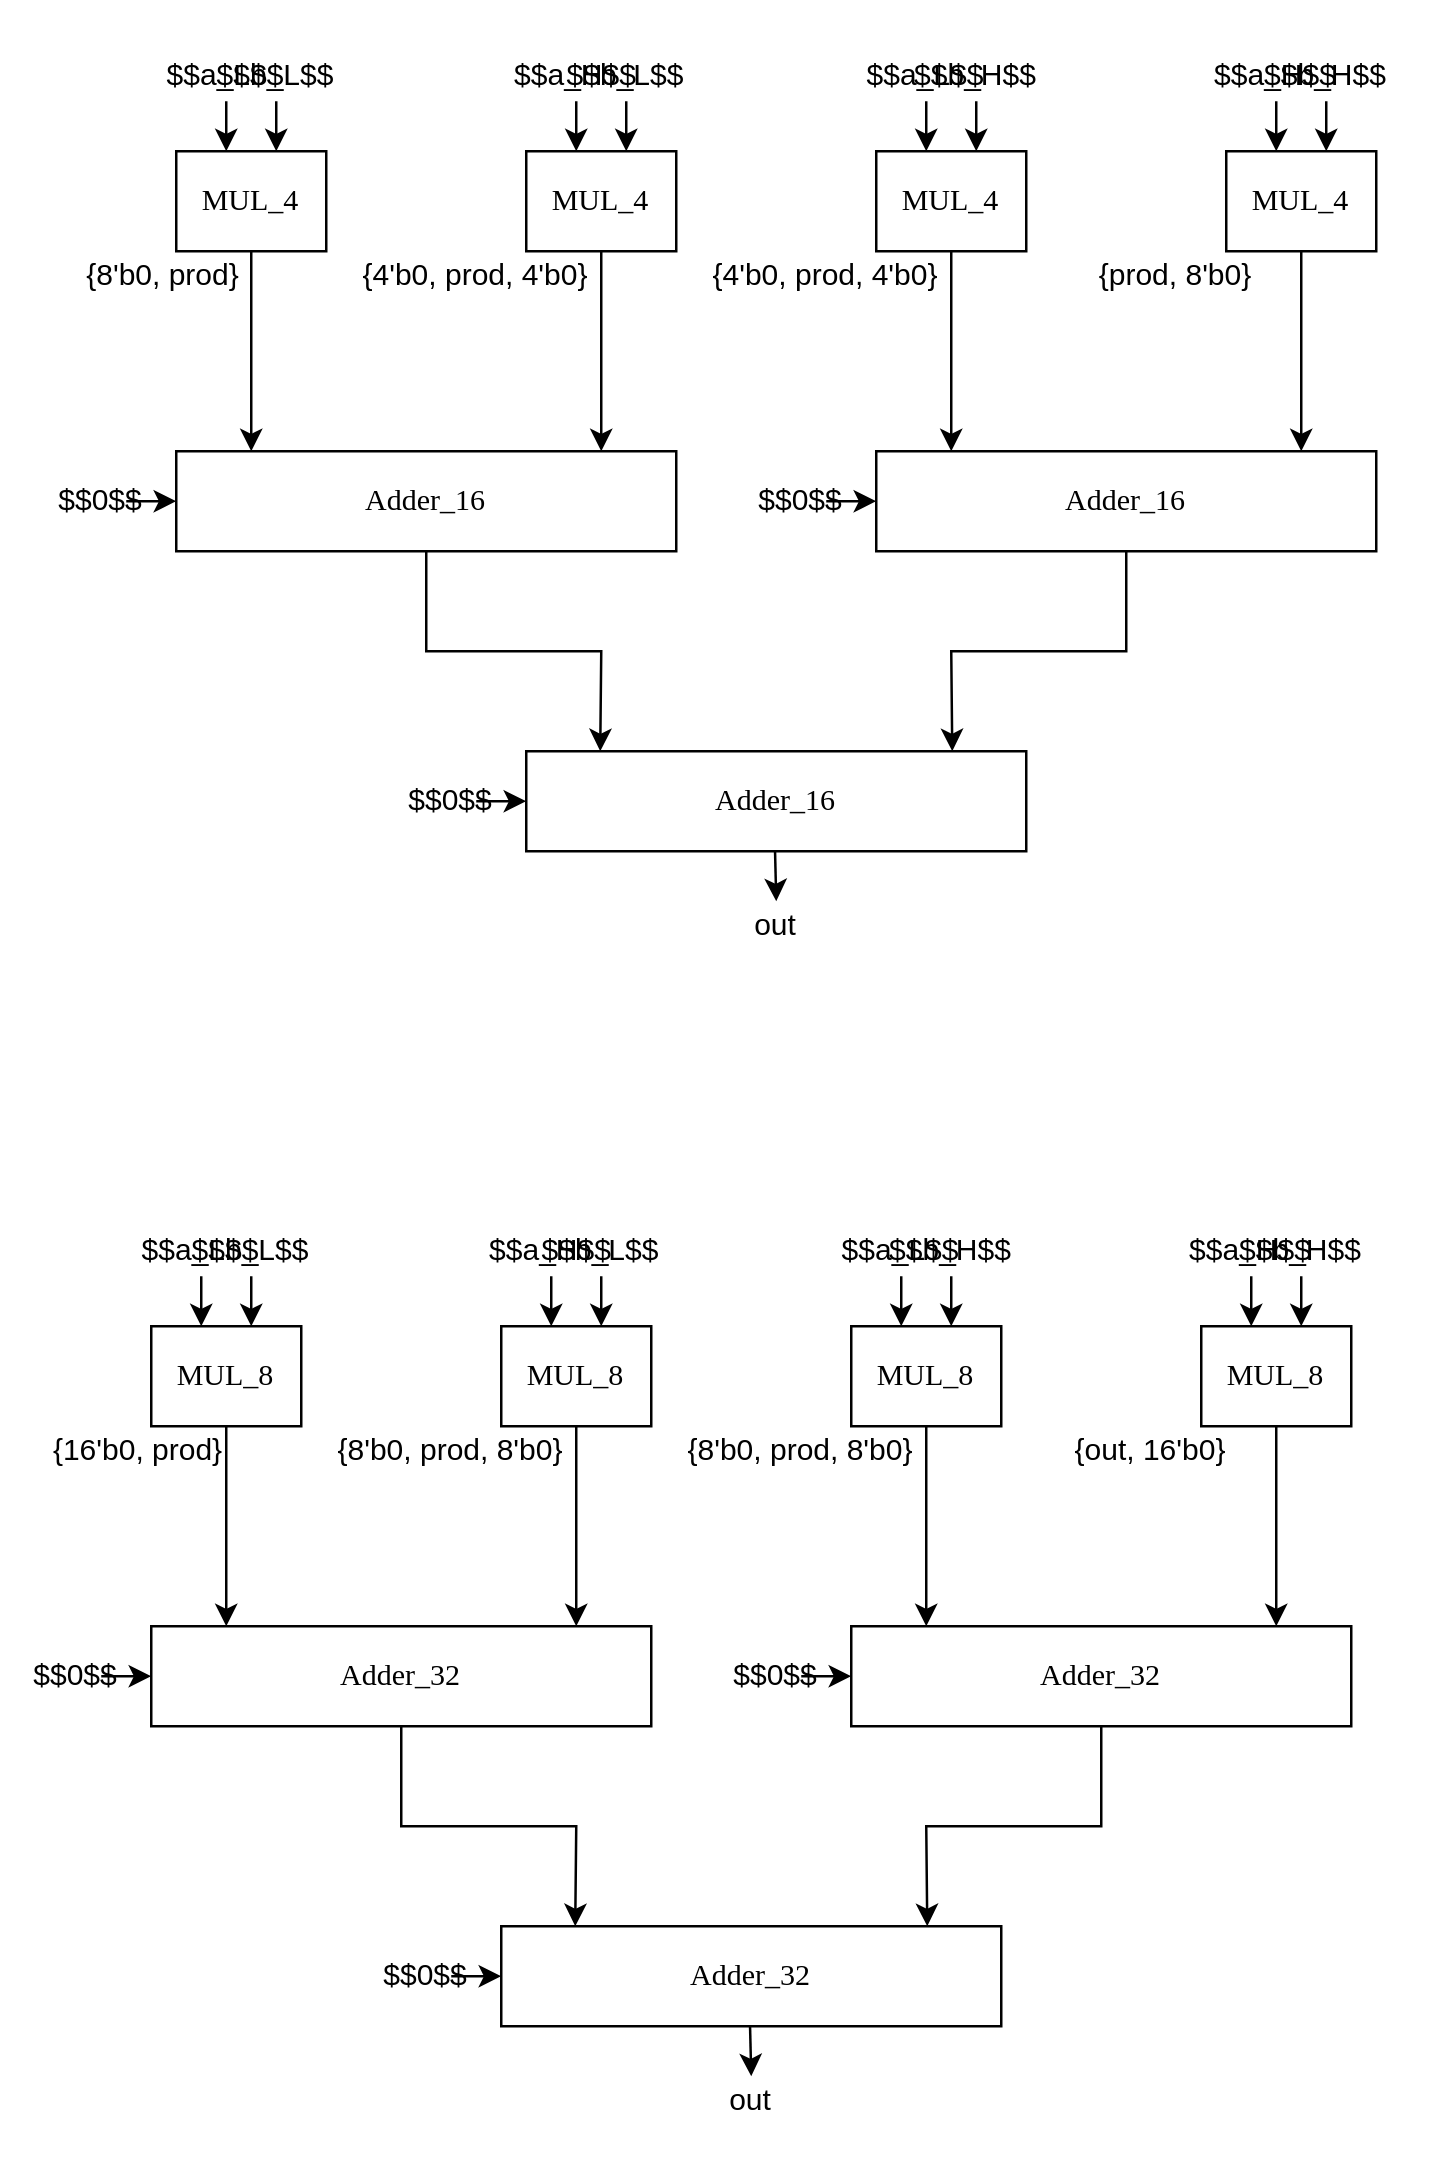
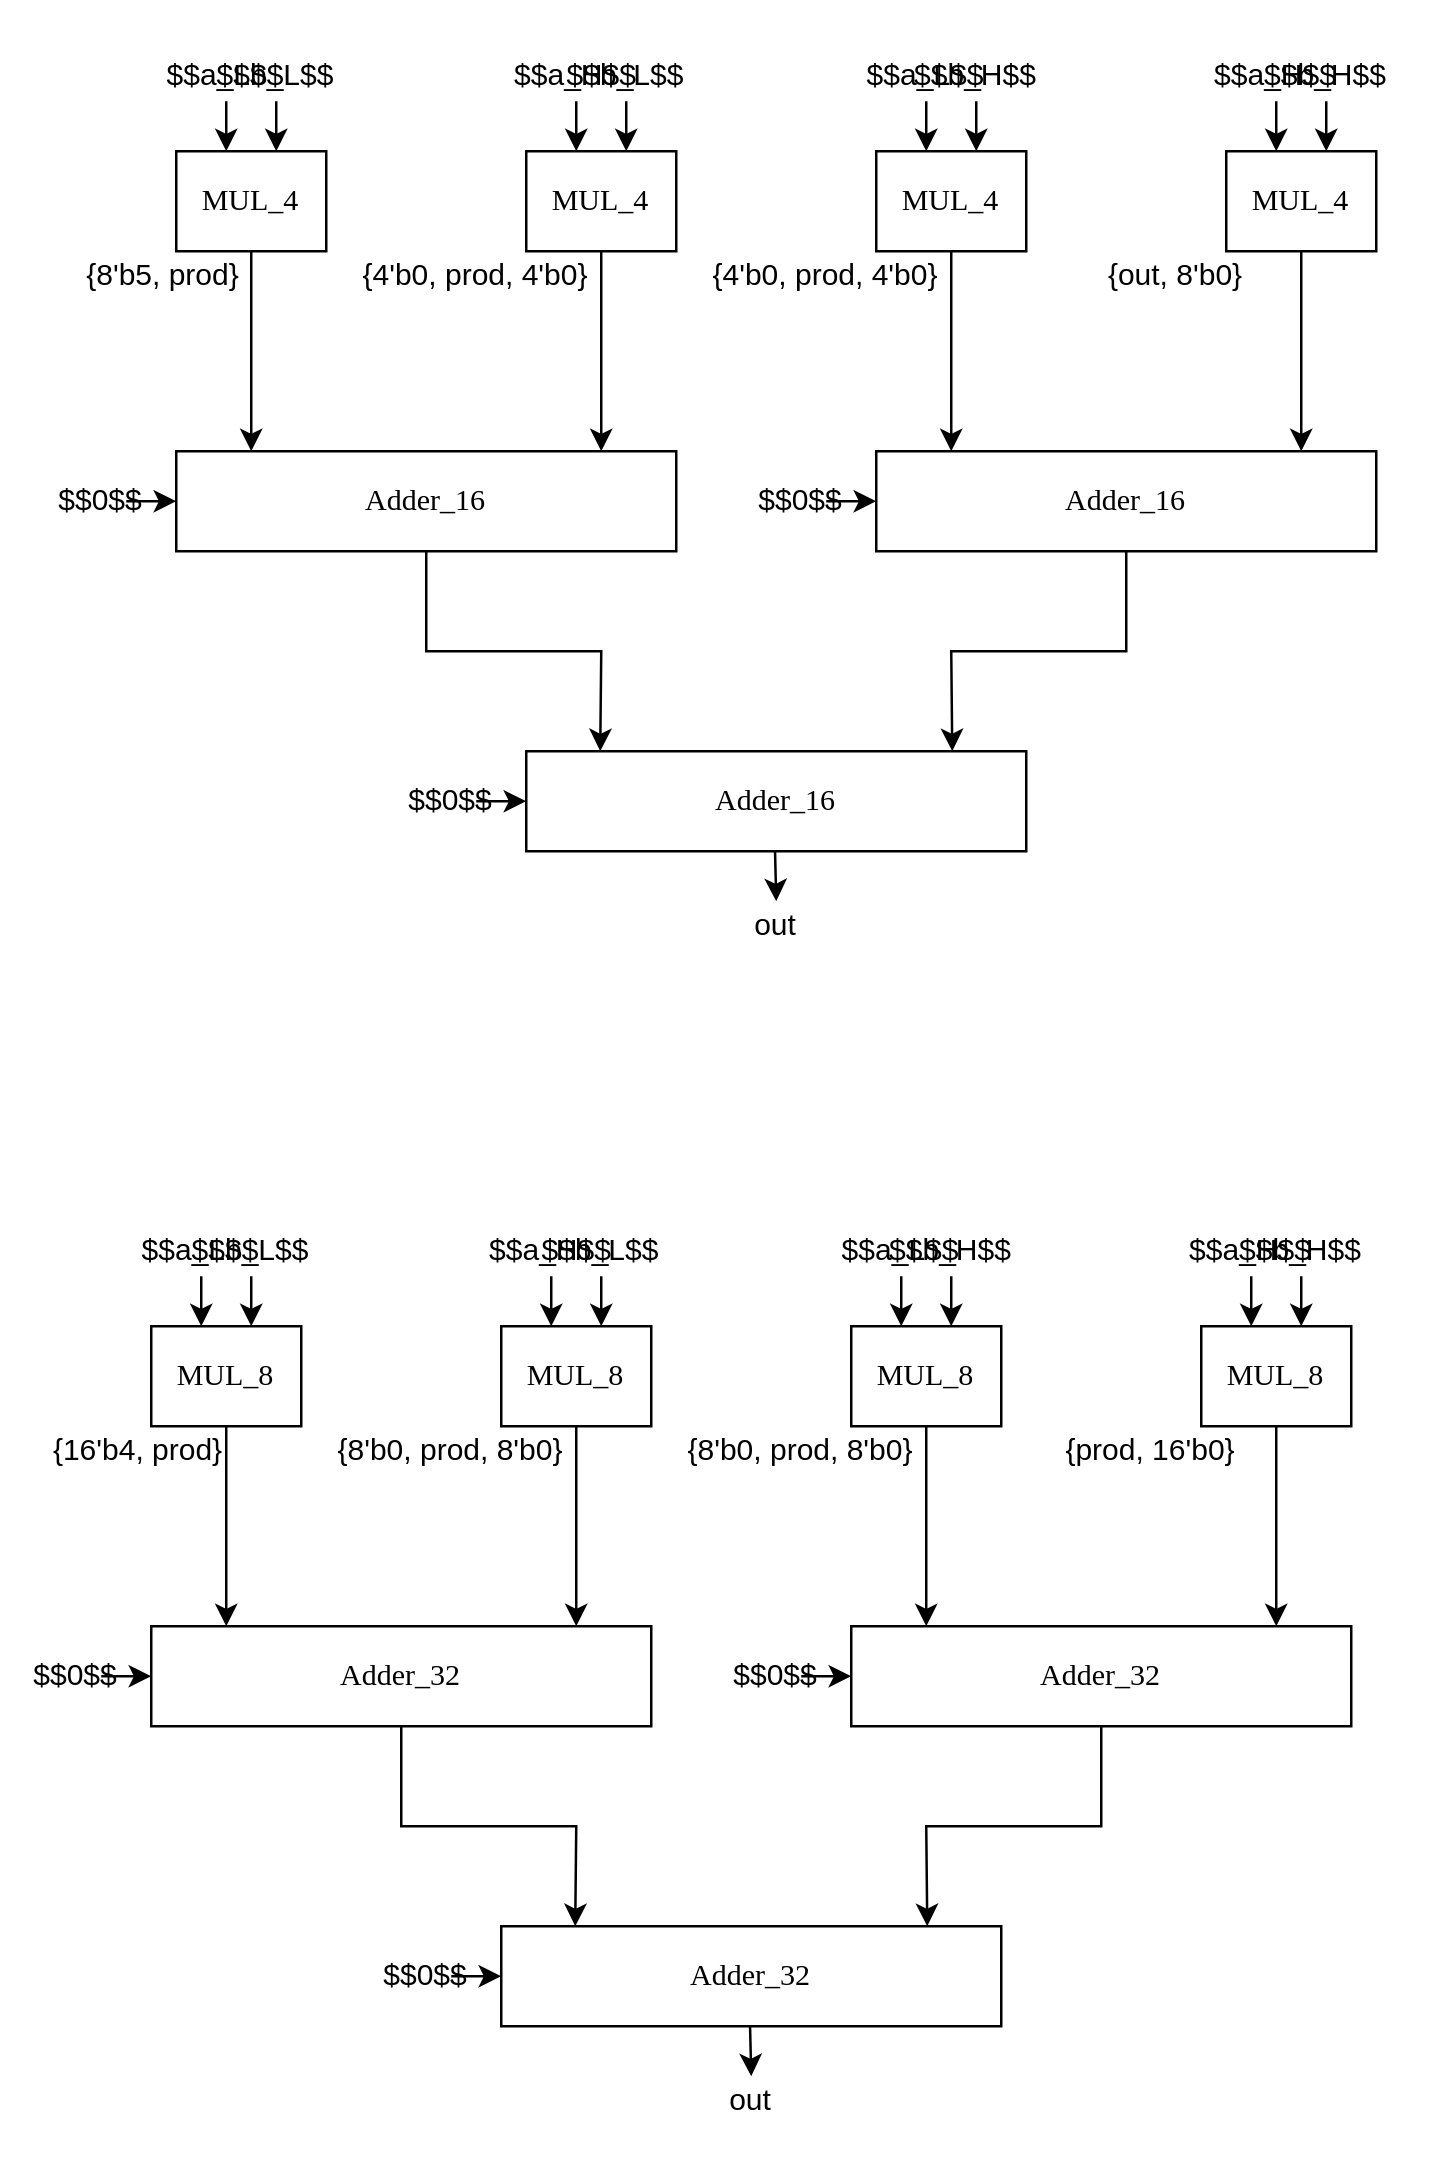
(164, 276) -> (164, 276)
(1176, 276) -> (1176, 276)
(139, 1451) -> (139, 1451)
(1151, 1451) -> (1151, 1451)
